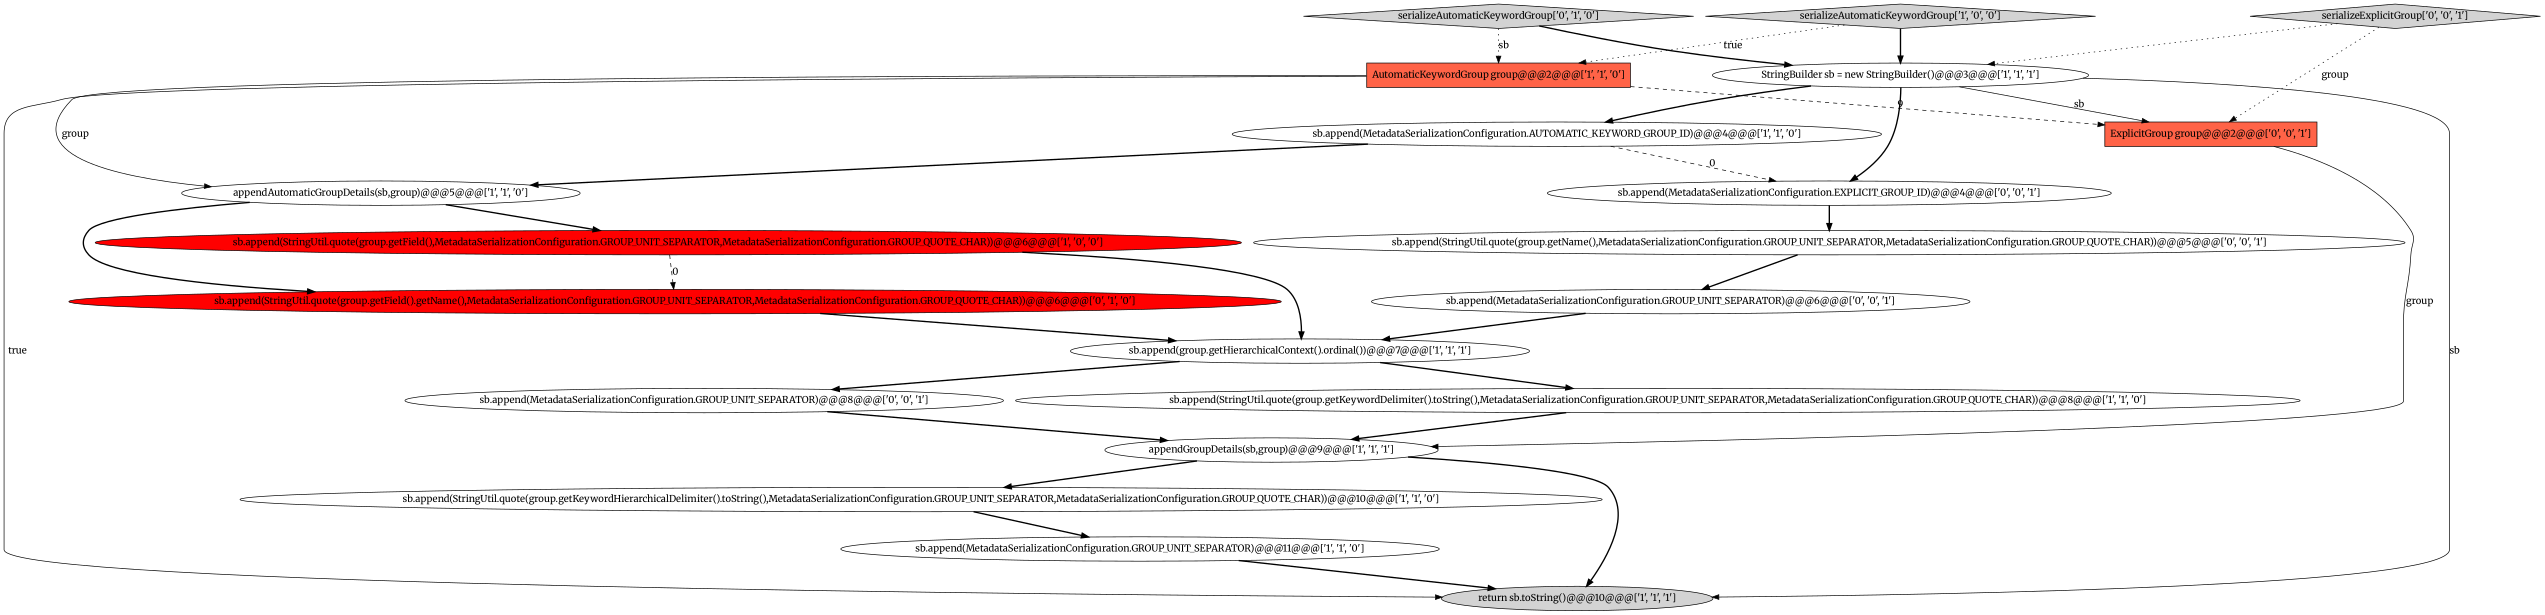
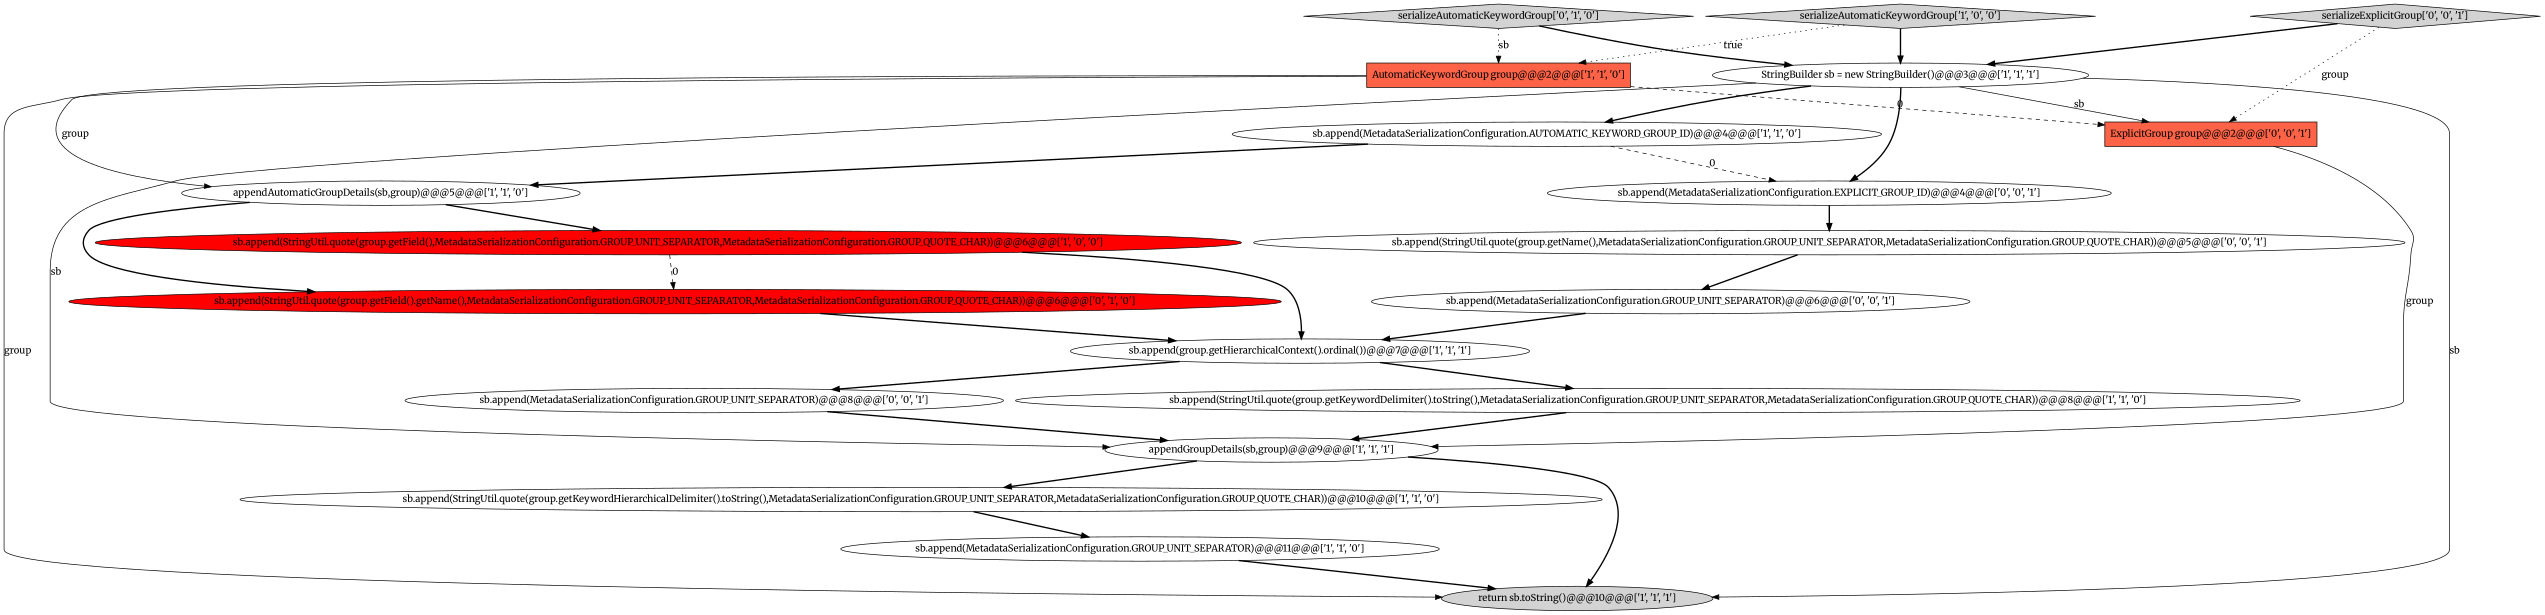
(2166, 44) -> (2166, 44)
(1900, 105) -> (1900, 105)
none -> (289, 168)
(18, 351) -> (18, 351)
